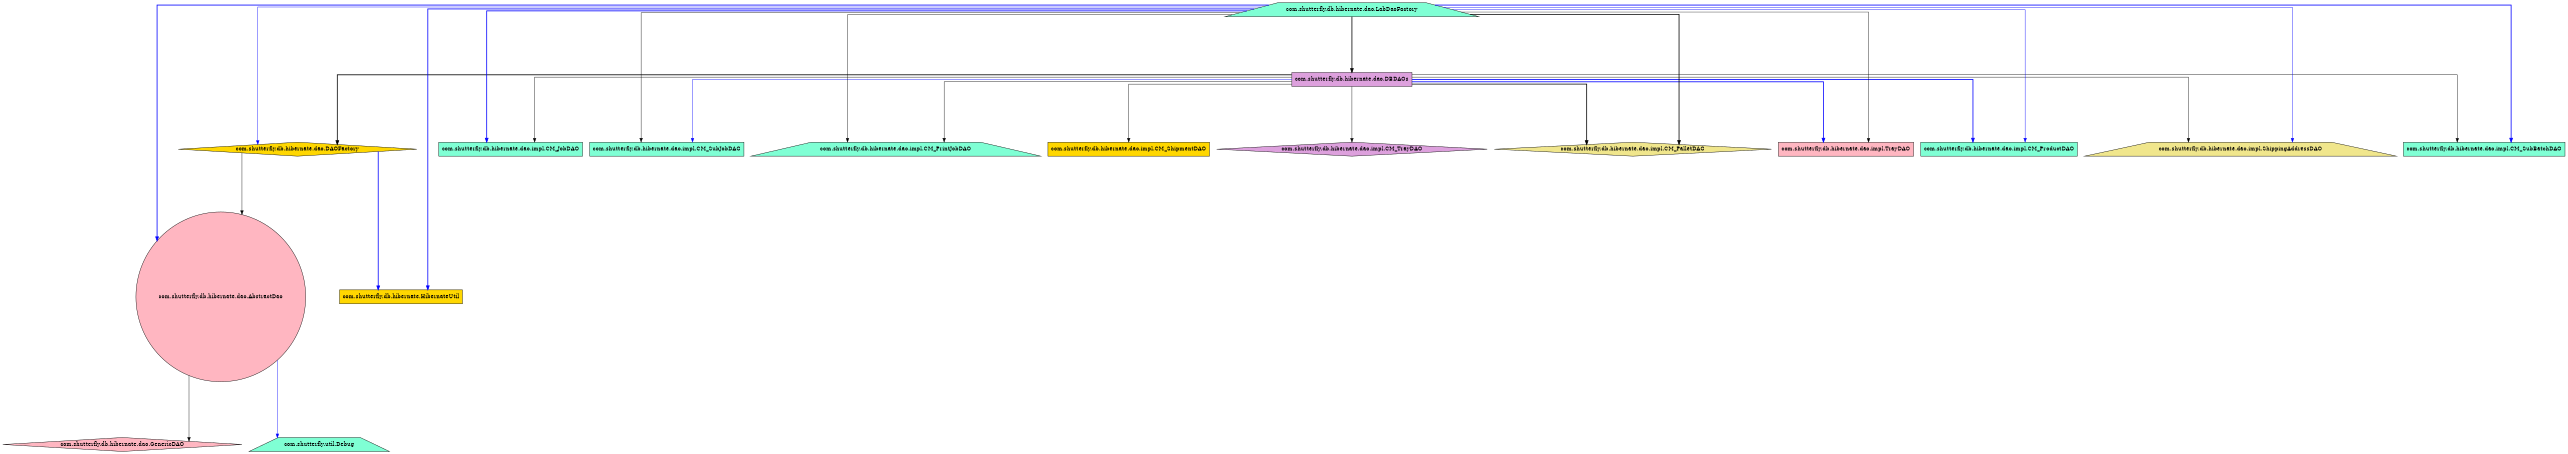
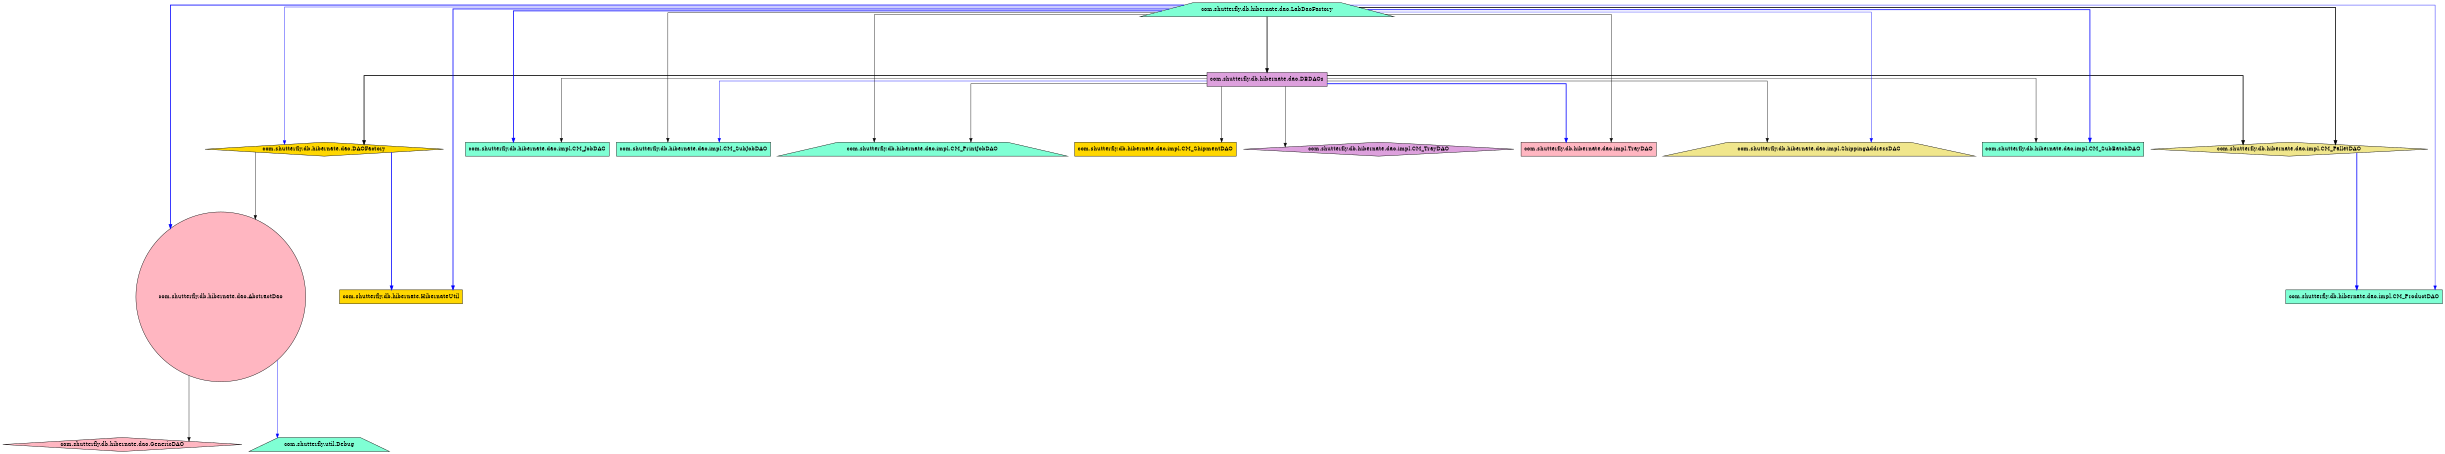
(1722, 79) -> (2357, 219)
